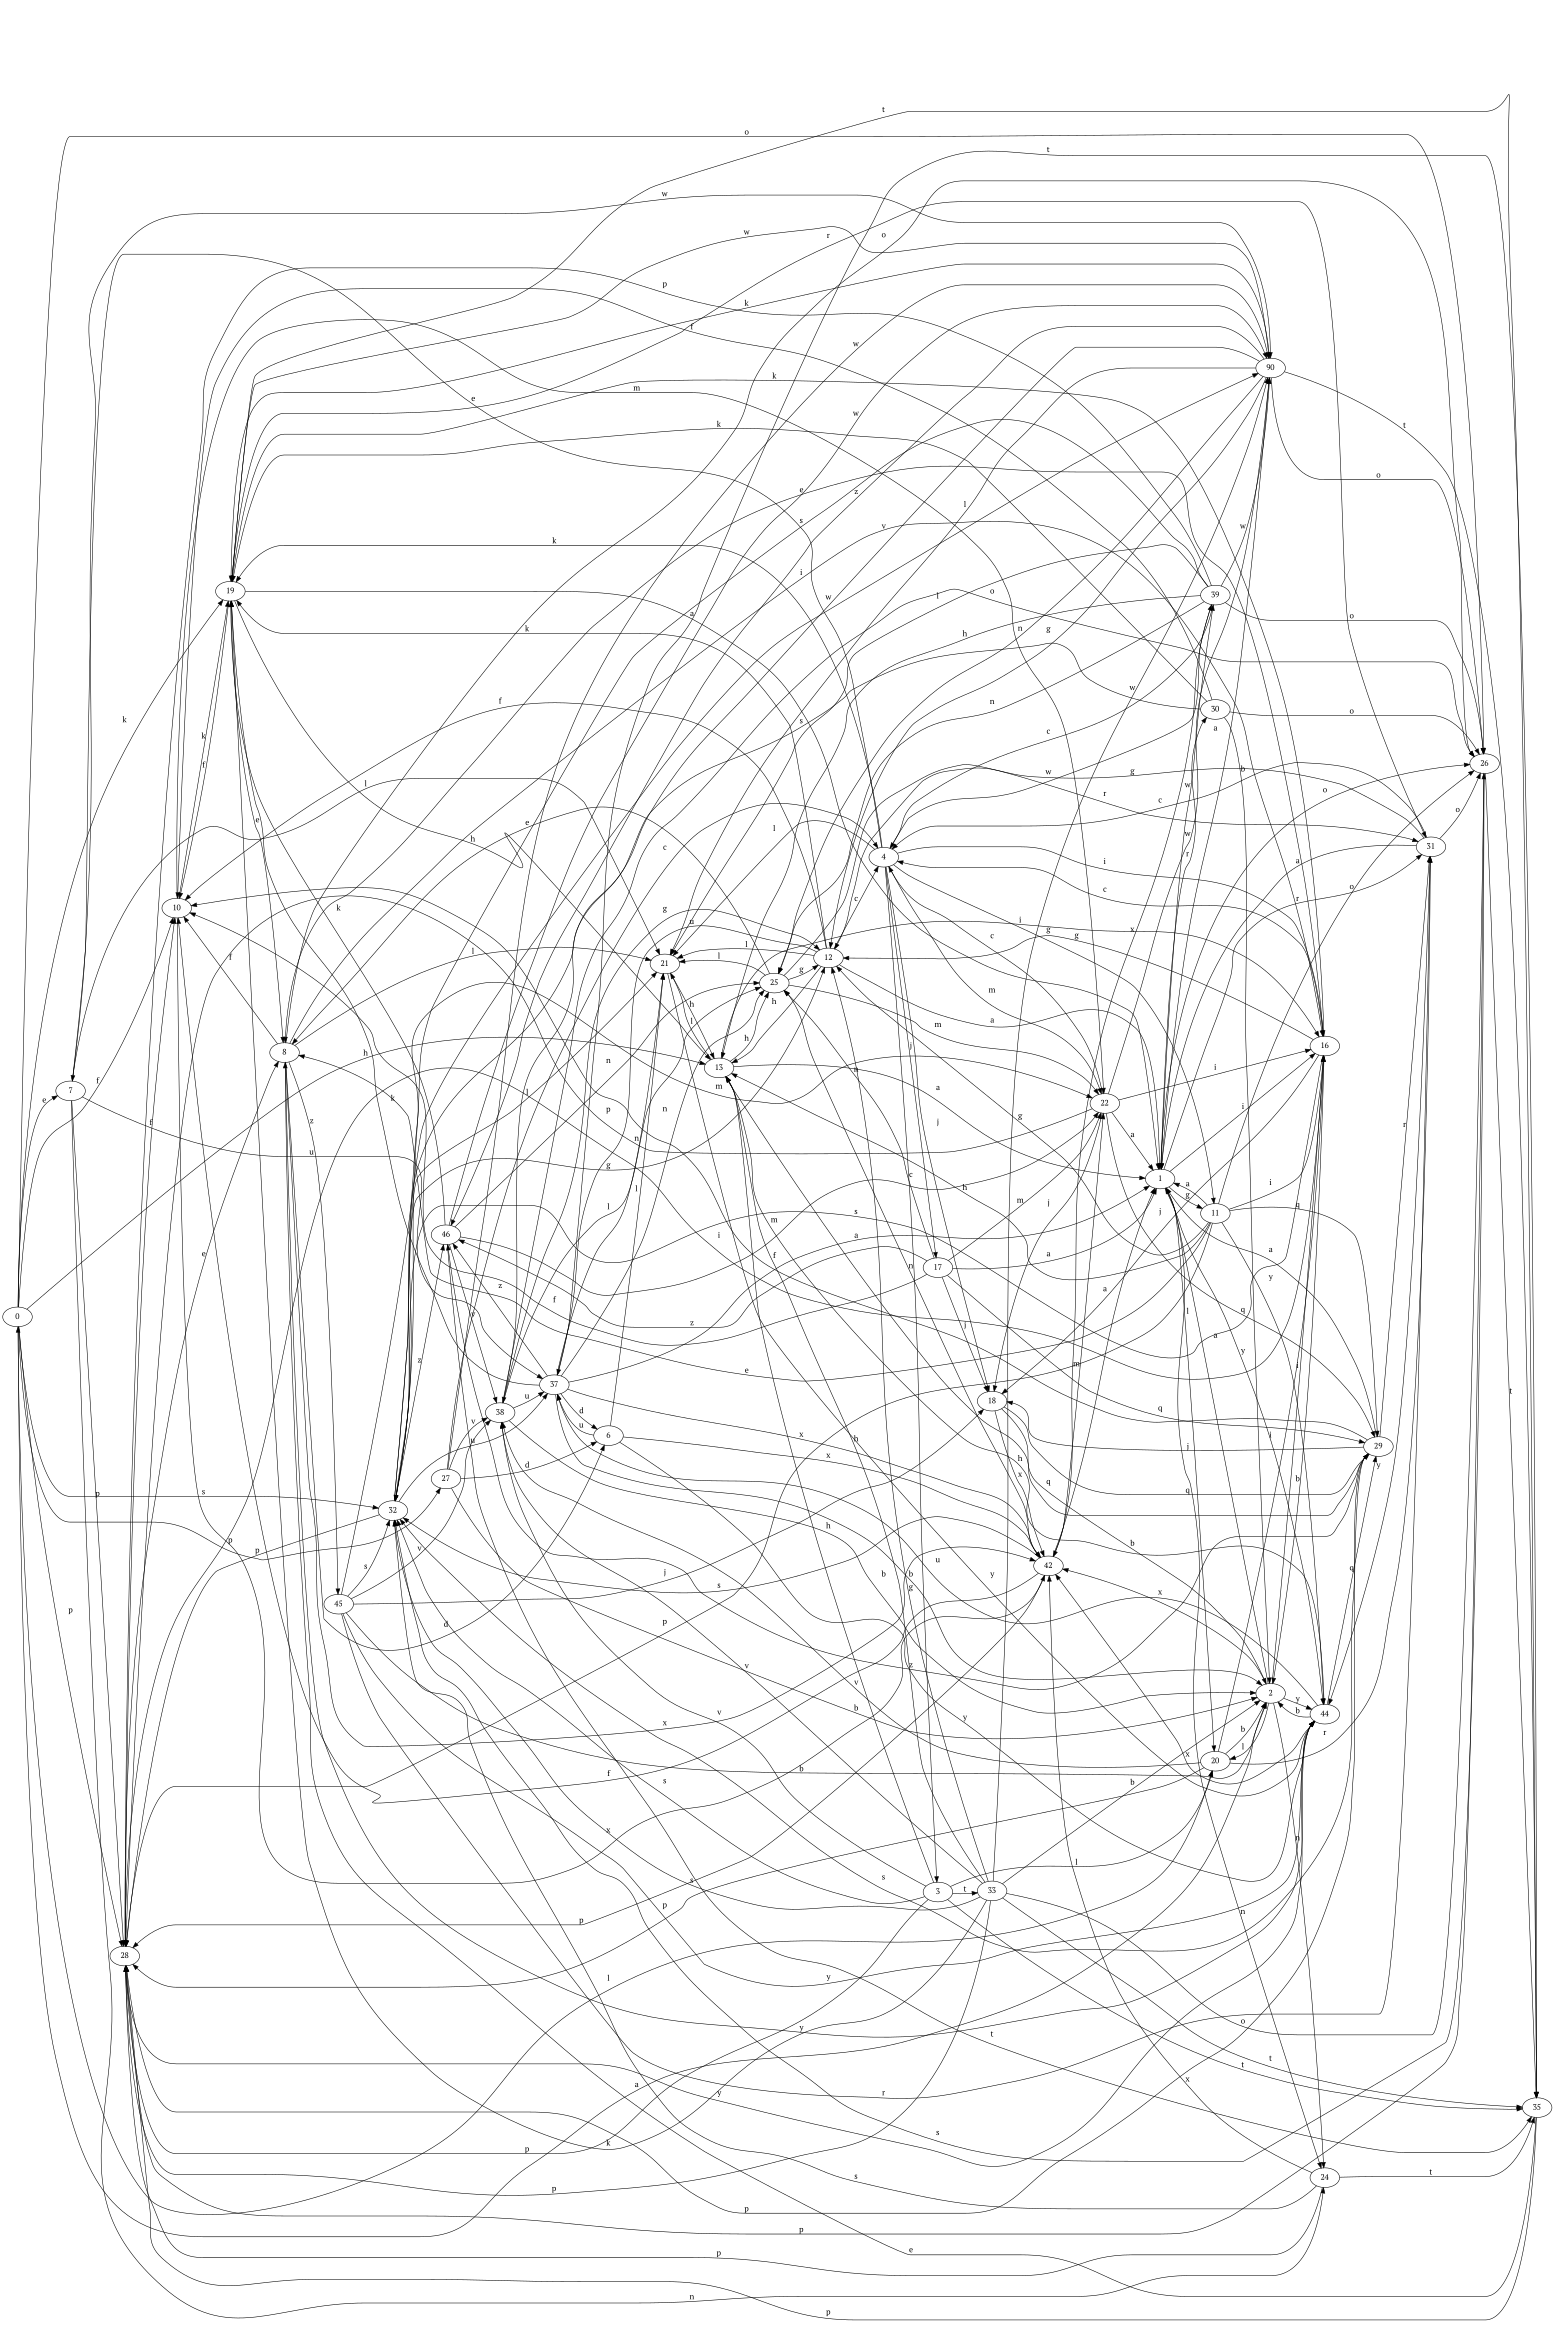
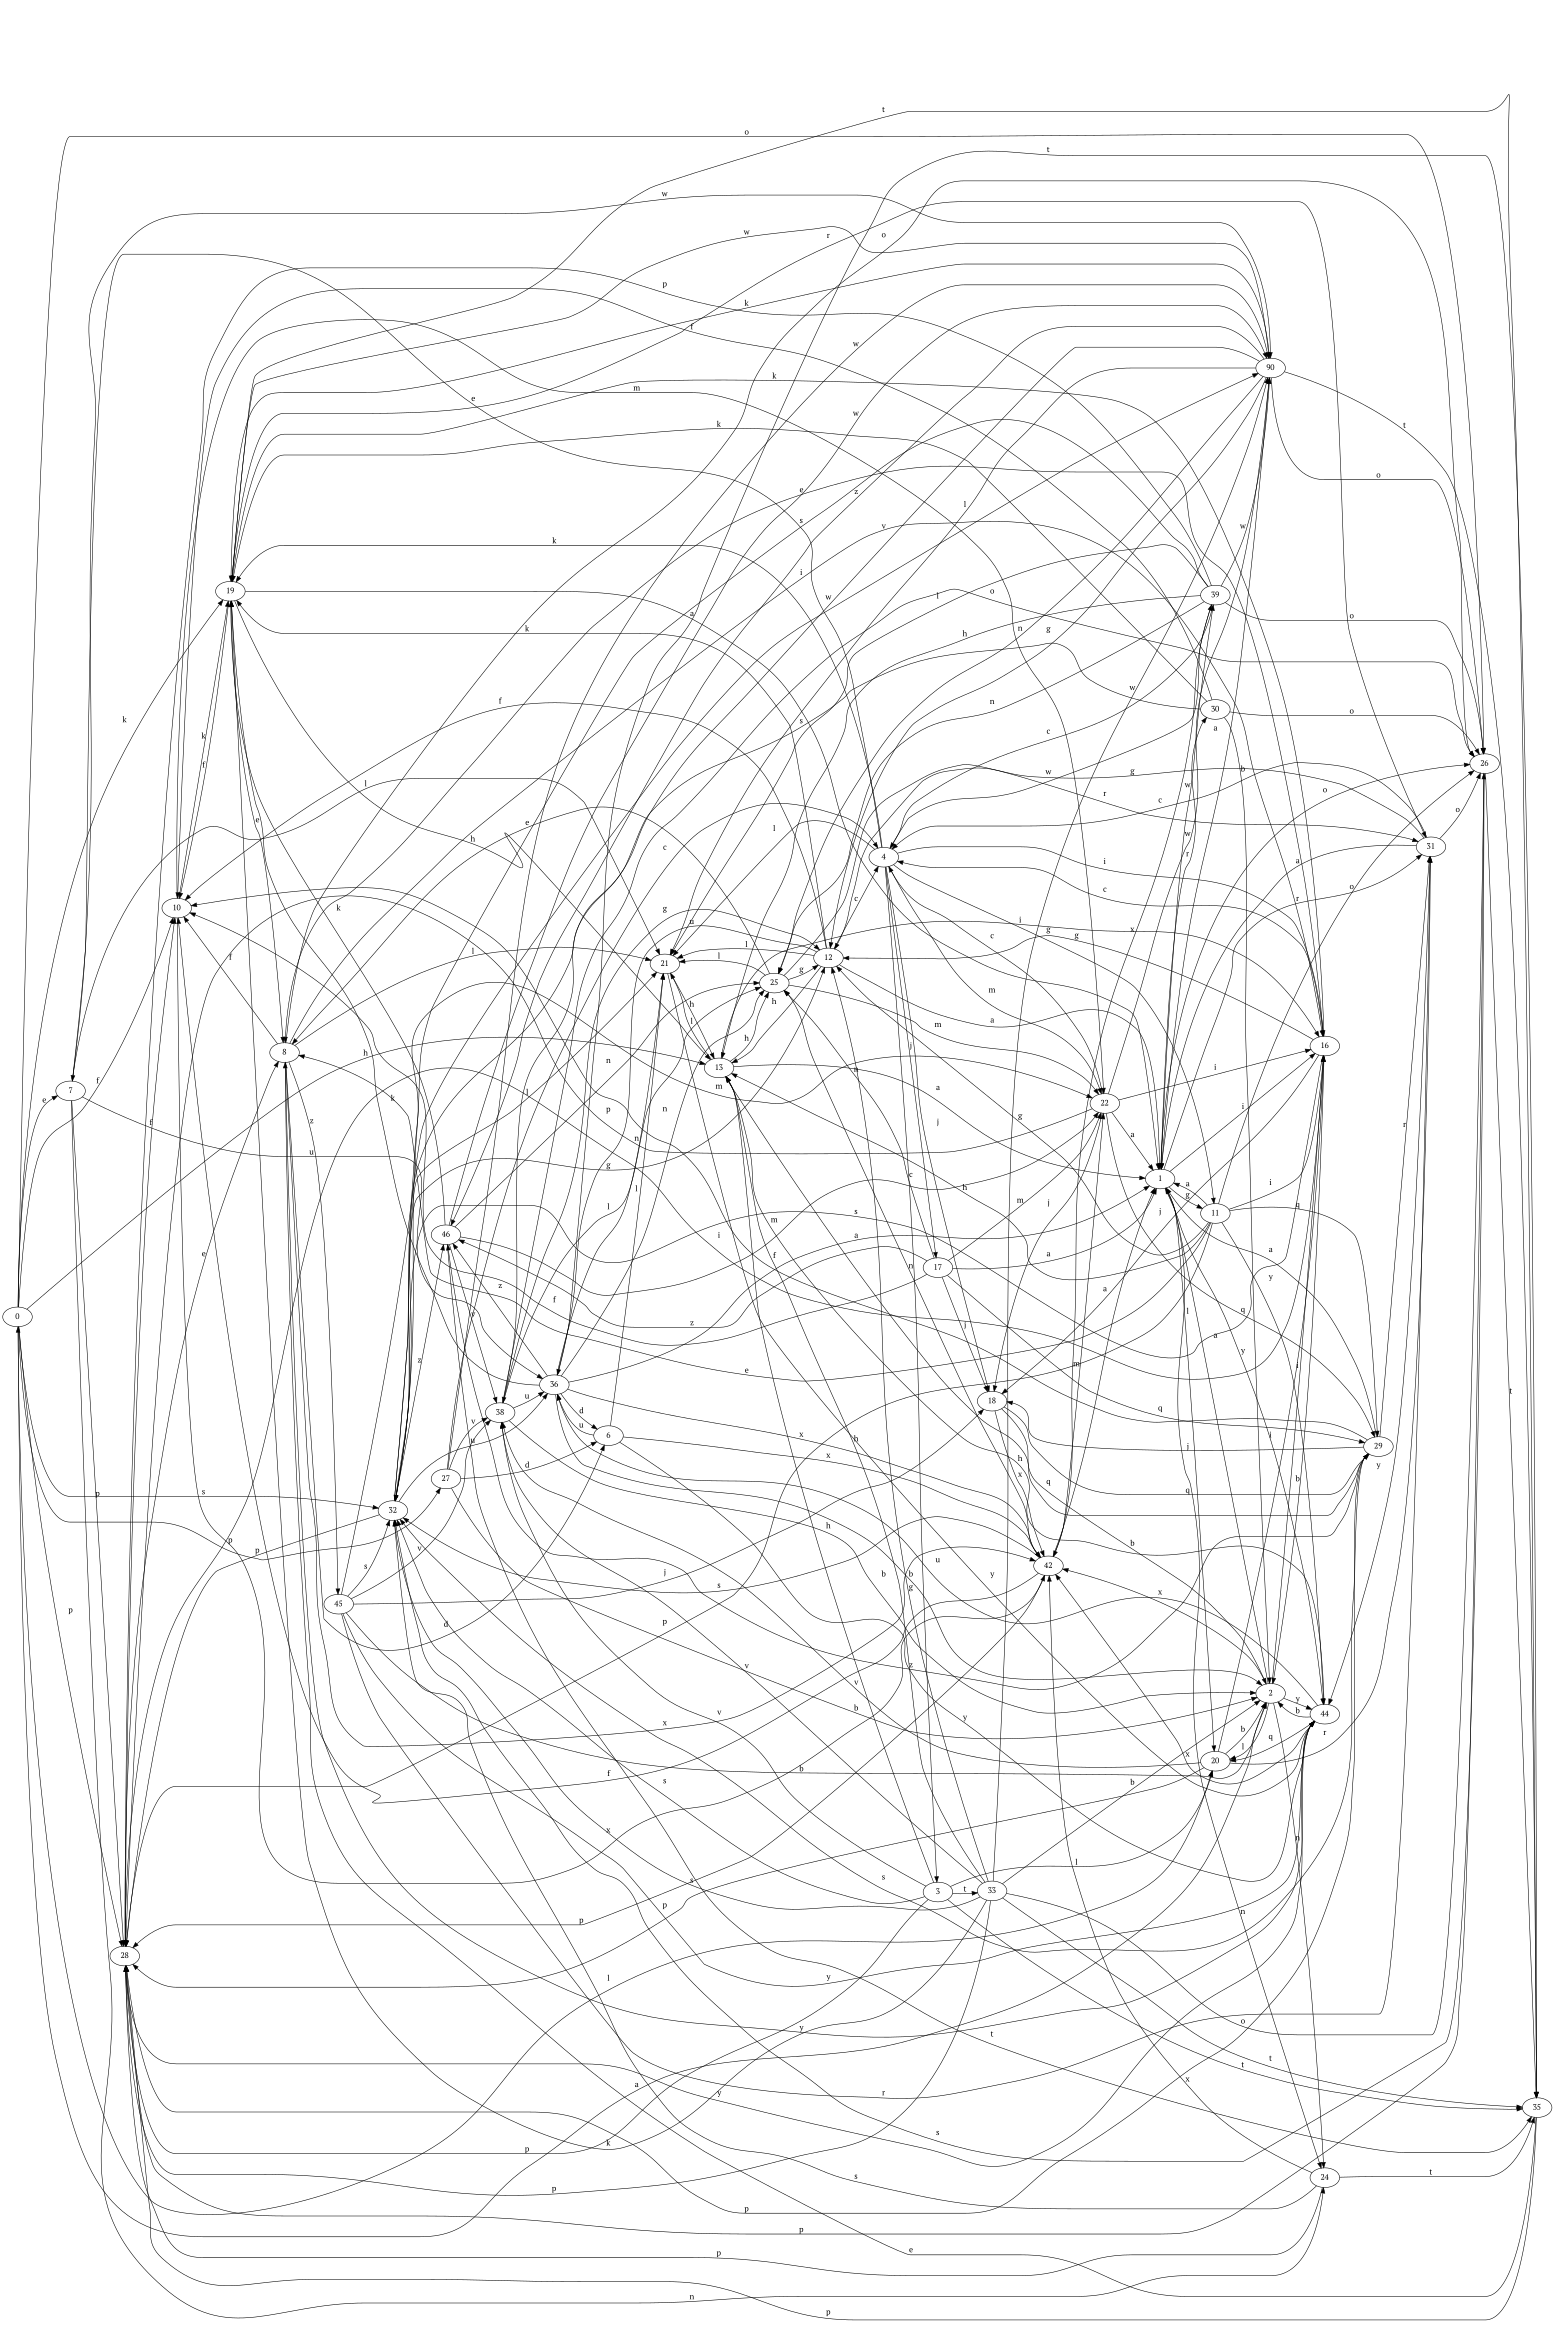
(554, 1385) -> (554, 1385)
(1350, 1589) -> (1277, 1745)
